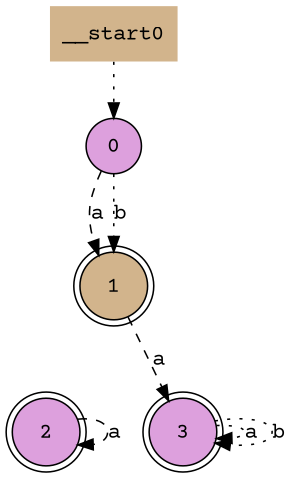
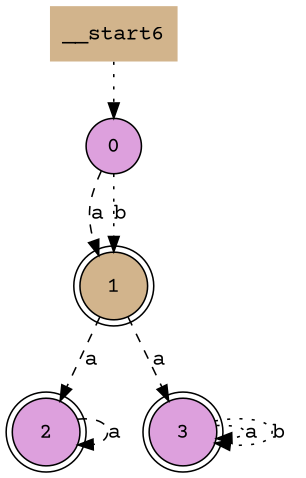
(114, 34) -> (114, 34)
none -> (83, 352)
